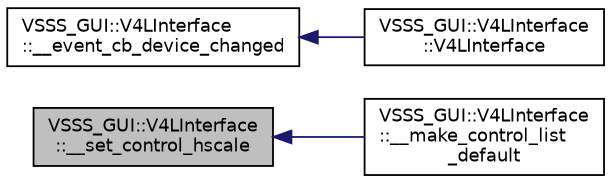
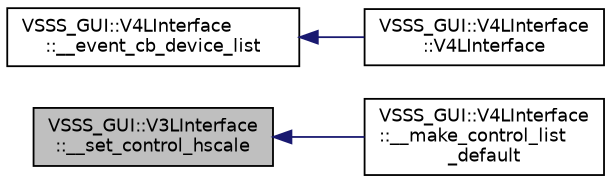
(153, 37) -> (153, 37)
(153, 137) -> (153, 137)
